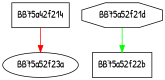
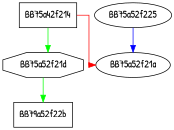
none -> (133, 15)
none -> (48, 37)
(41, 65) -> (133, 65)
(122, 65) -> (43, 115)
